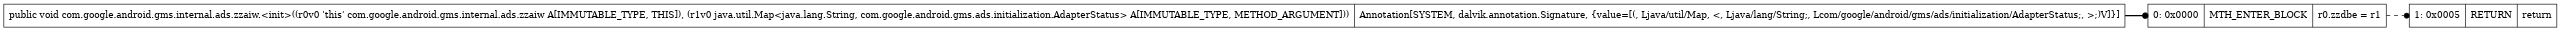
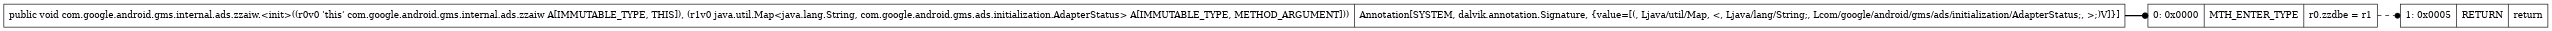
(2258, 15) -> (2254, 15)
